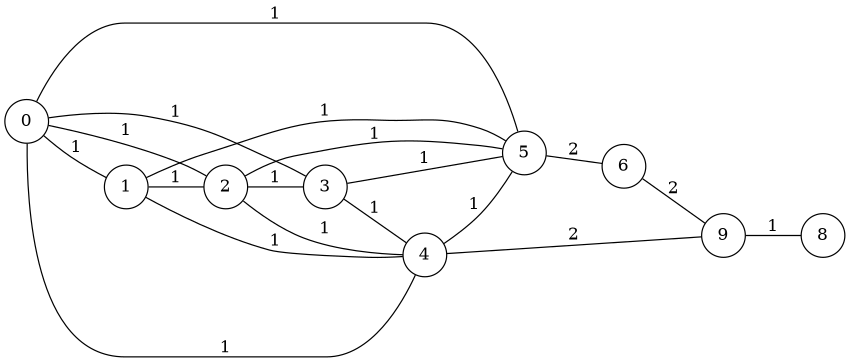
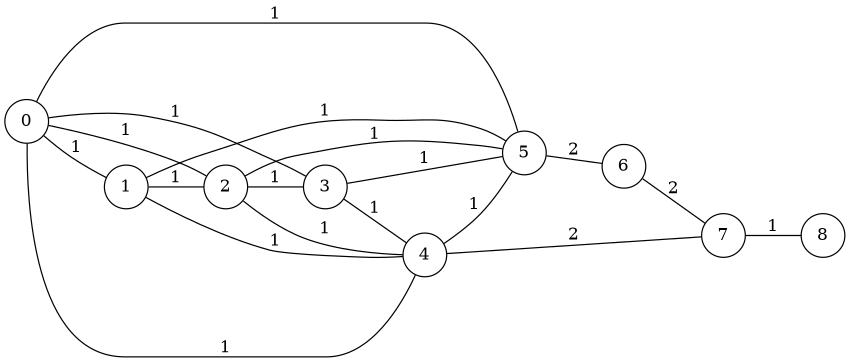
(723, 235) -> (723, 235)
